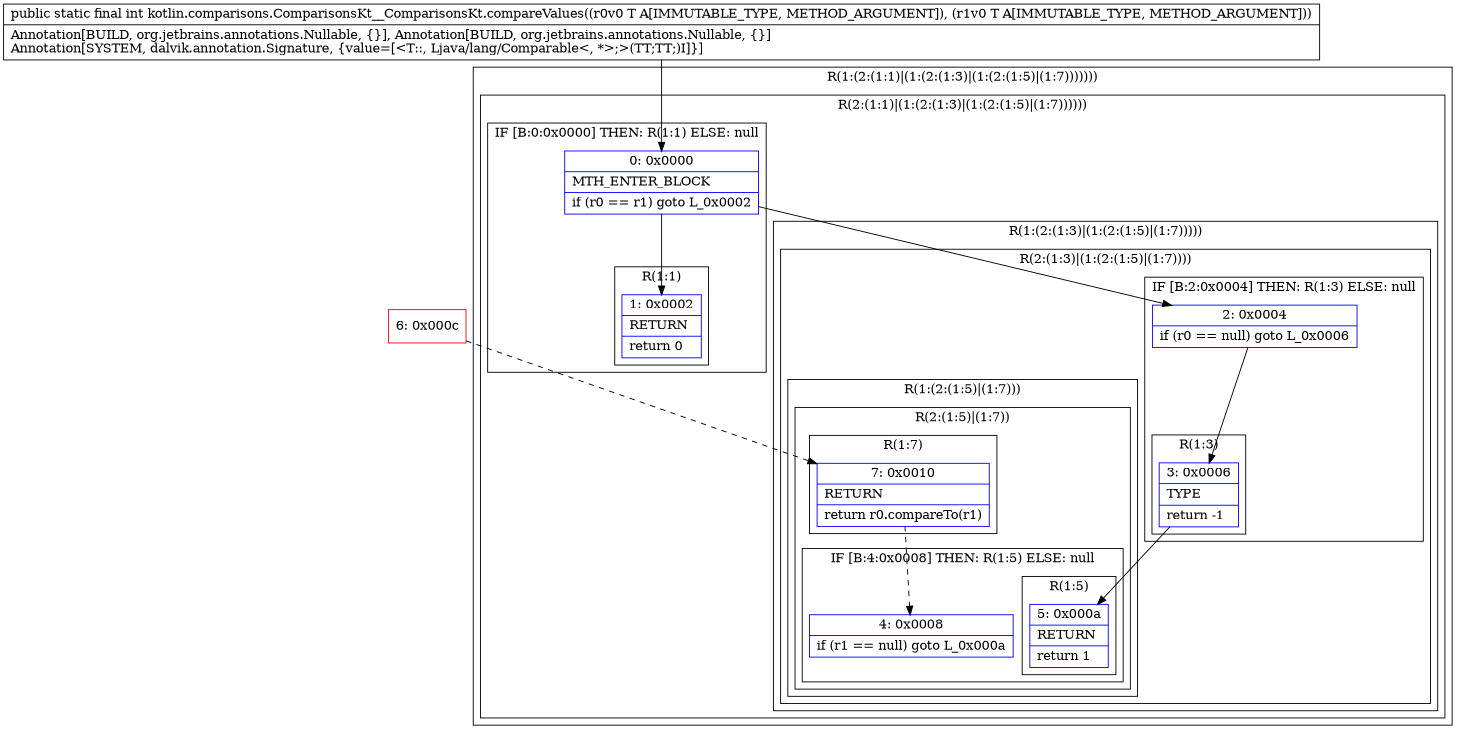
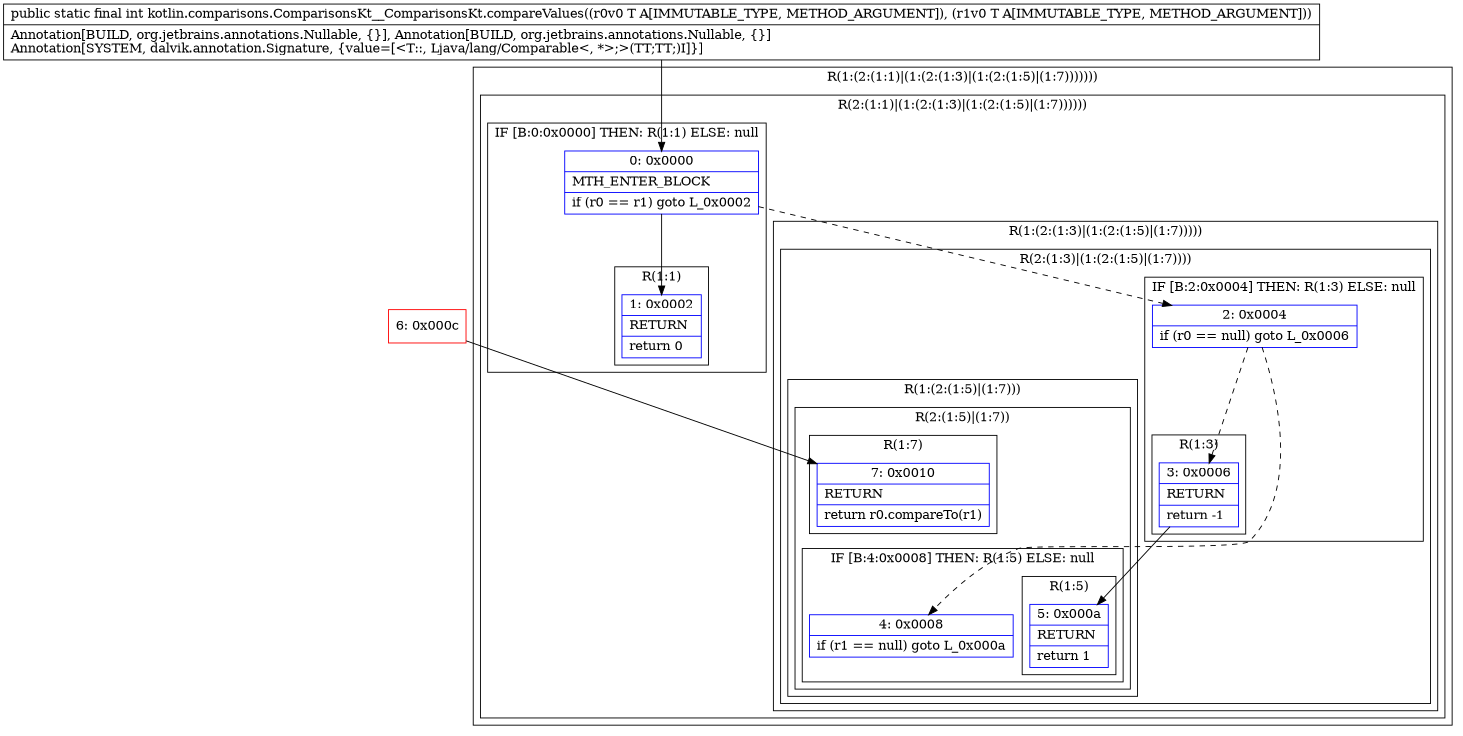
(961, 255) -> (961, 255)
(637, 401) -> (637, 401)
(1230, 401) -> (1230, 401)
(1184, 494) -> (1196, 494)
(907, 566) -> (1258, 529)
